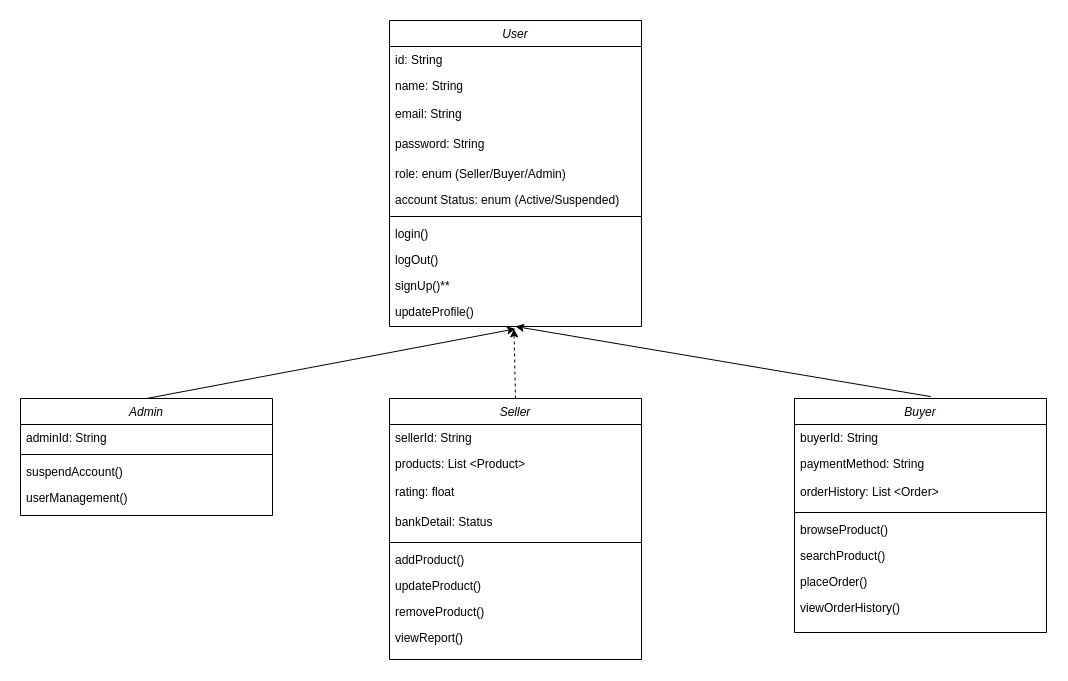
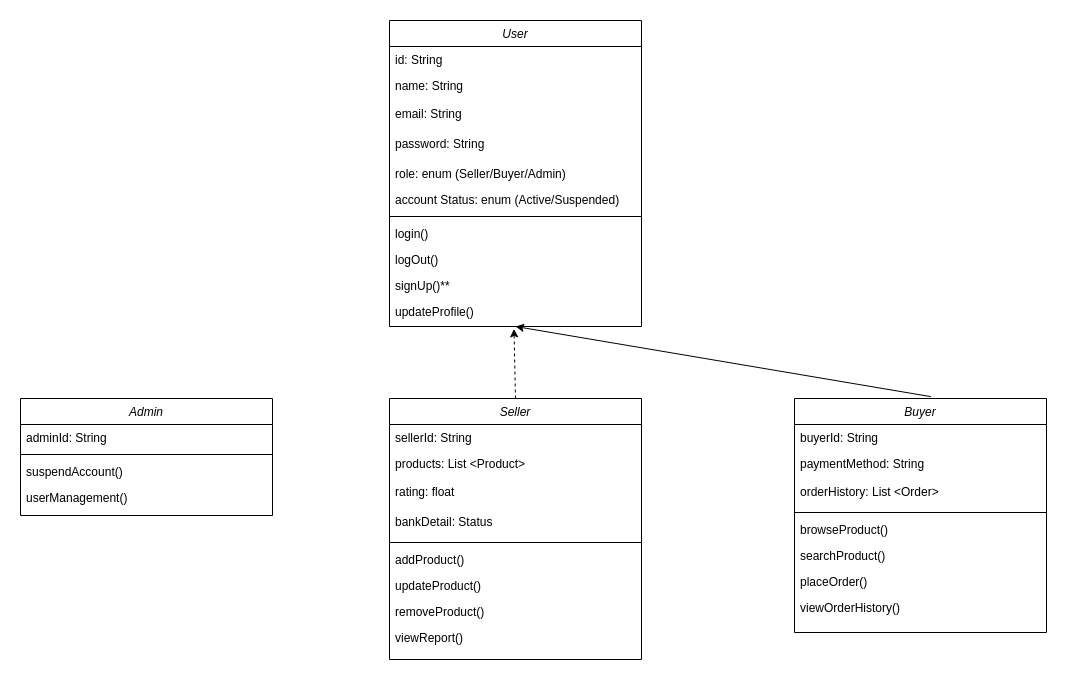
(328, 364) -> none
